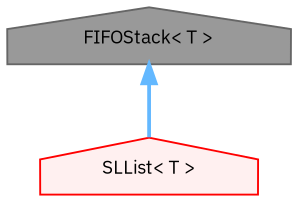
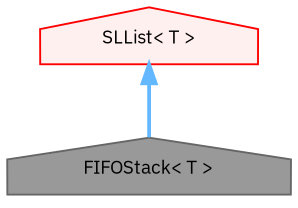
(149, 111) -> (149, 111)
